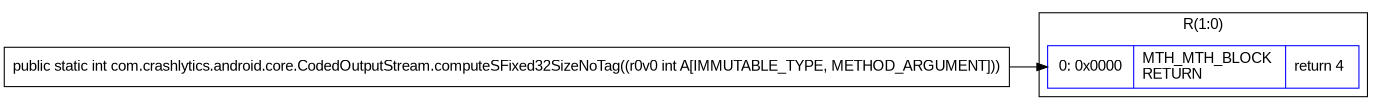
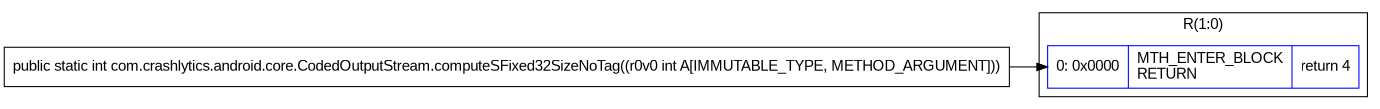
(1207, 58) -> (1210, 58)
